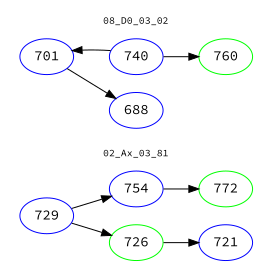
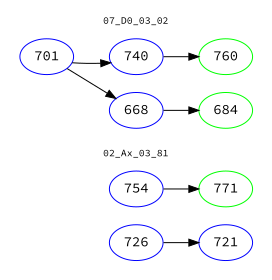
(136, 21) -> (136, 21)
(96, 50) -> (86, 63)
(136, 110) -> (136, 110)
none -> (226, 110)
(226, 189) -> (226, 189)
(47, 216) -> none
(136, 243) -> (136, 243)
